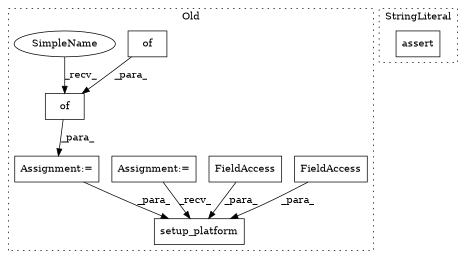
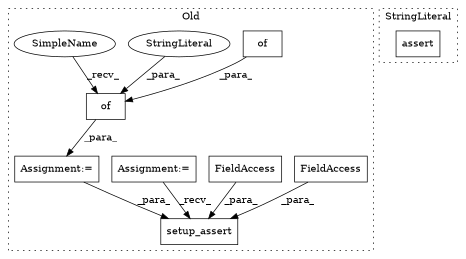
none -> (179, 44)
(199, 232) -> (199, 232)
